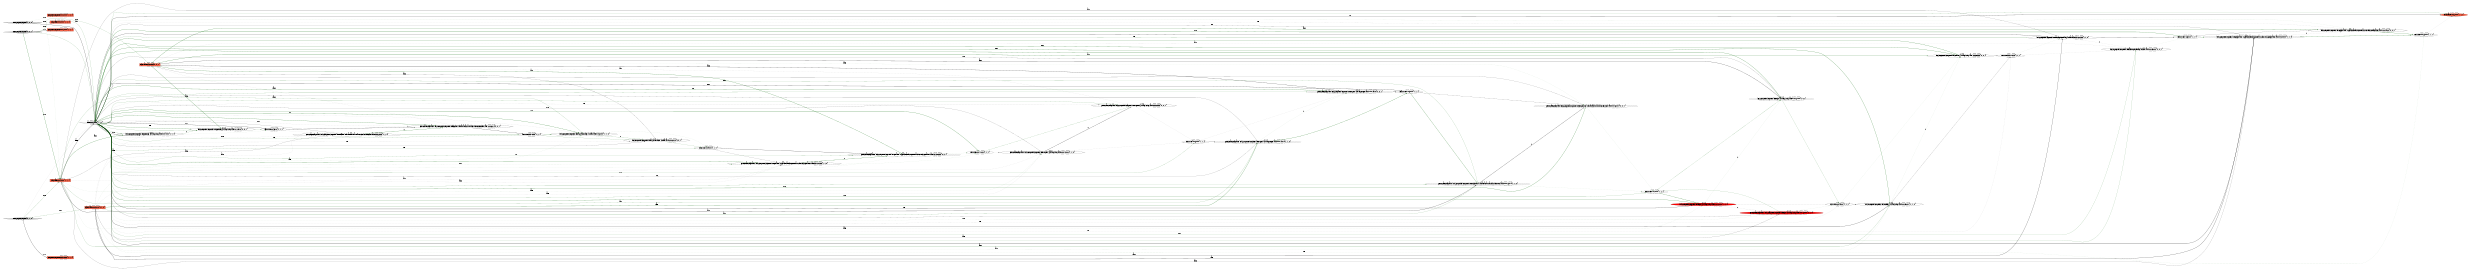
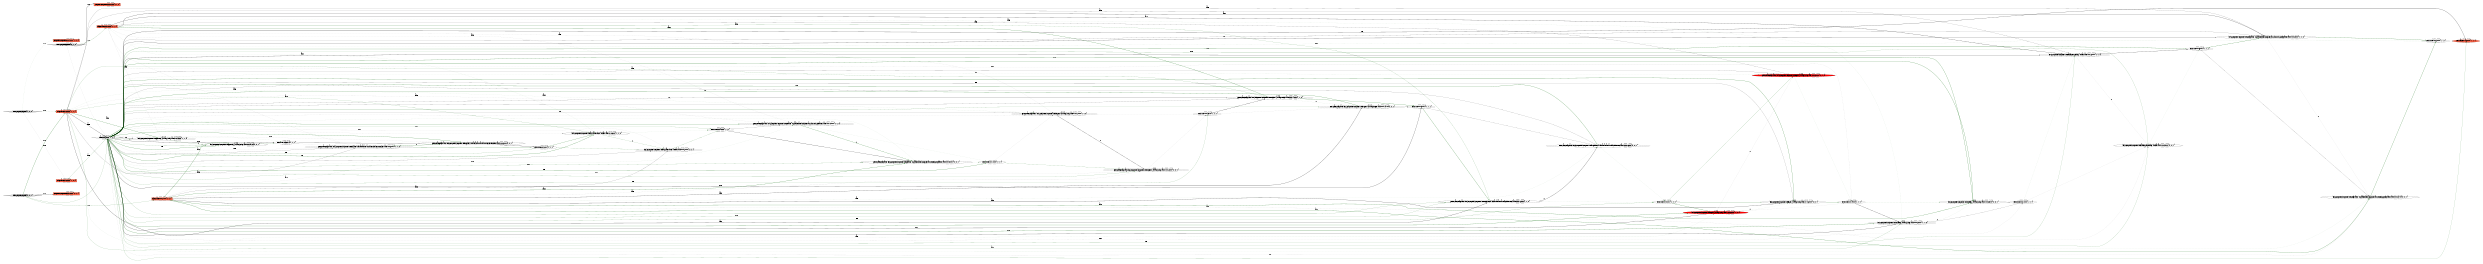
(85, 53) -> none
(41, 200) -> none
